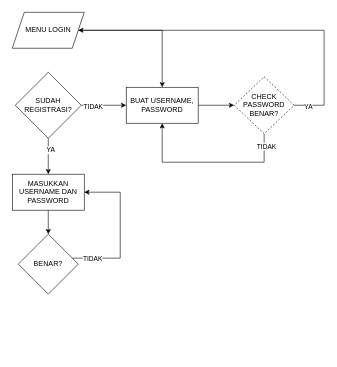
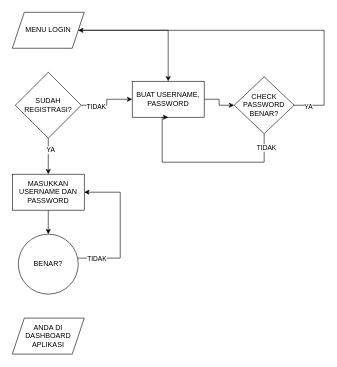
(162, 105) -> (168, 99)
(264, 105) -> (264, 105)
(48, 264) -> (48, 264)
none -> (48, 336)
